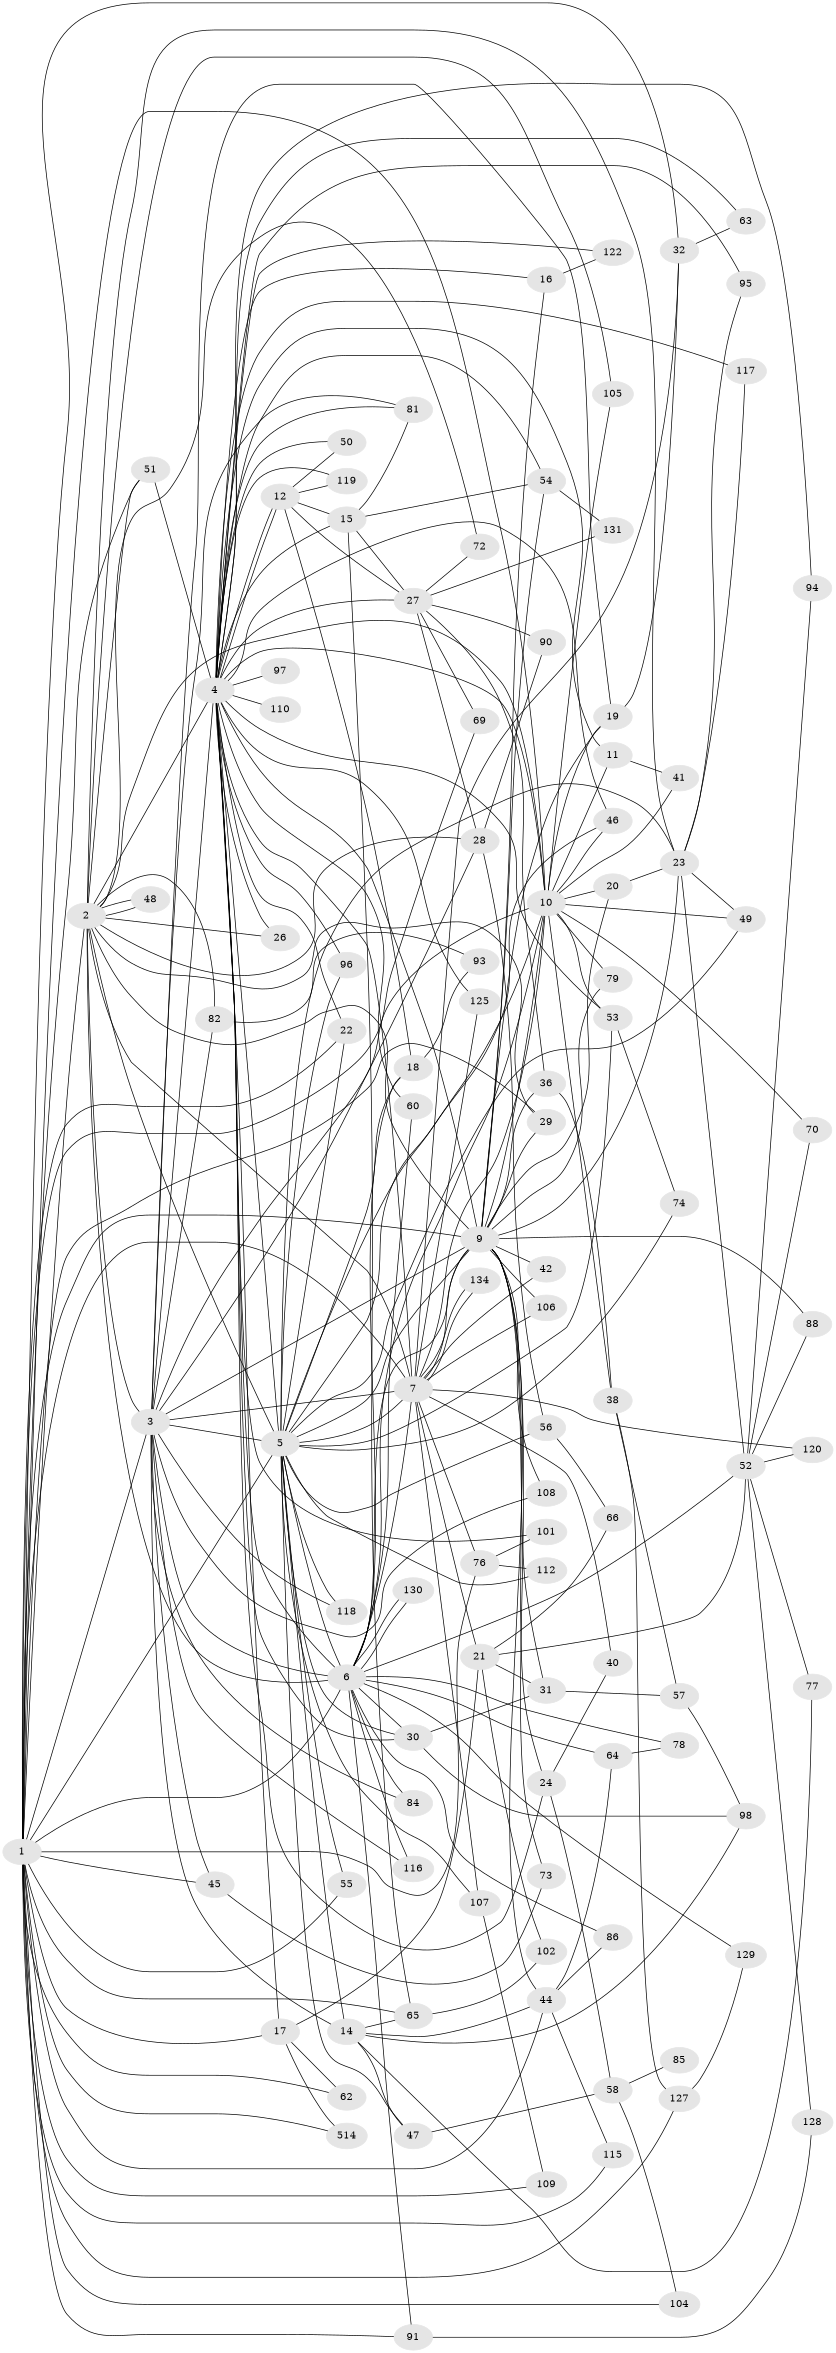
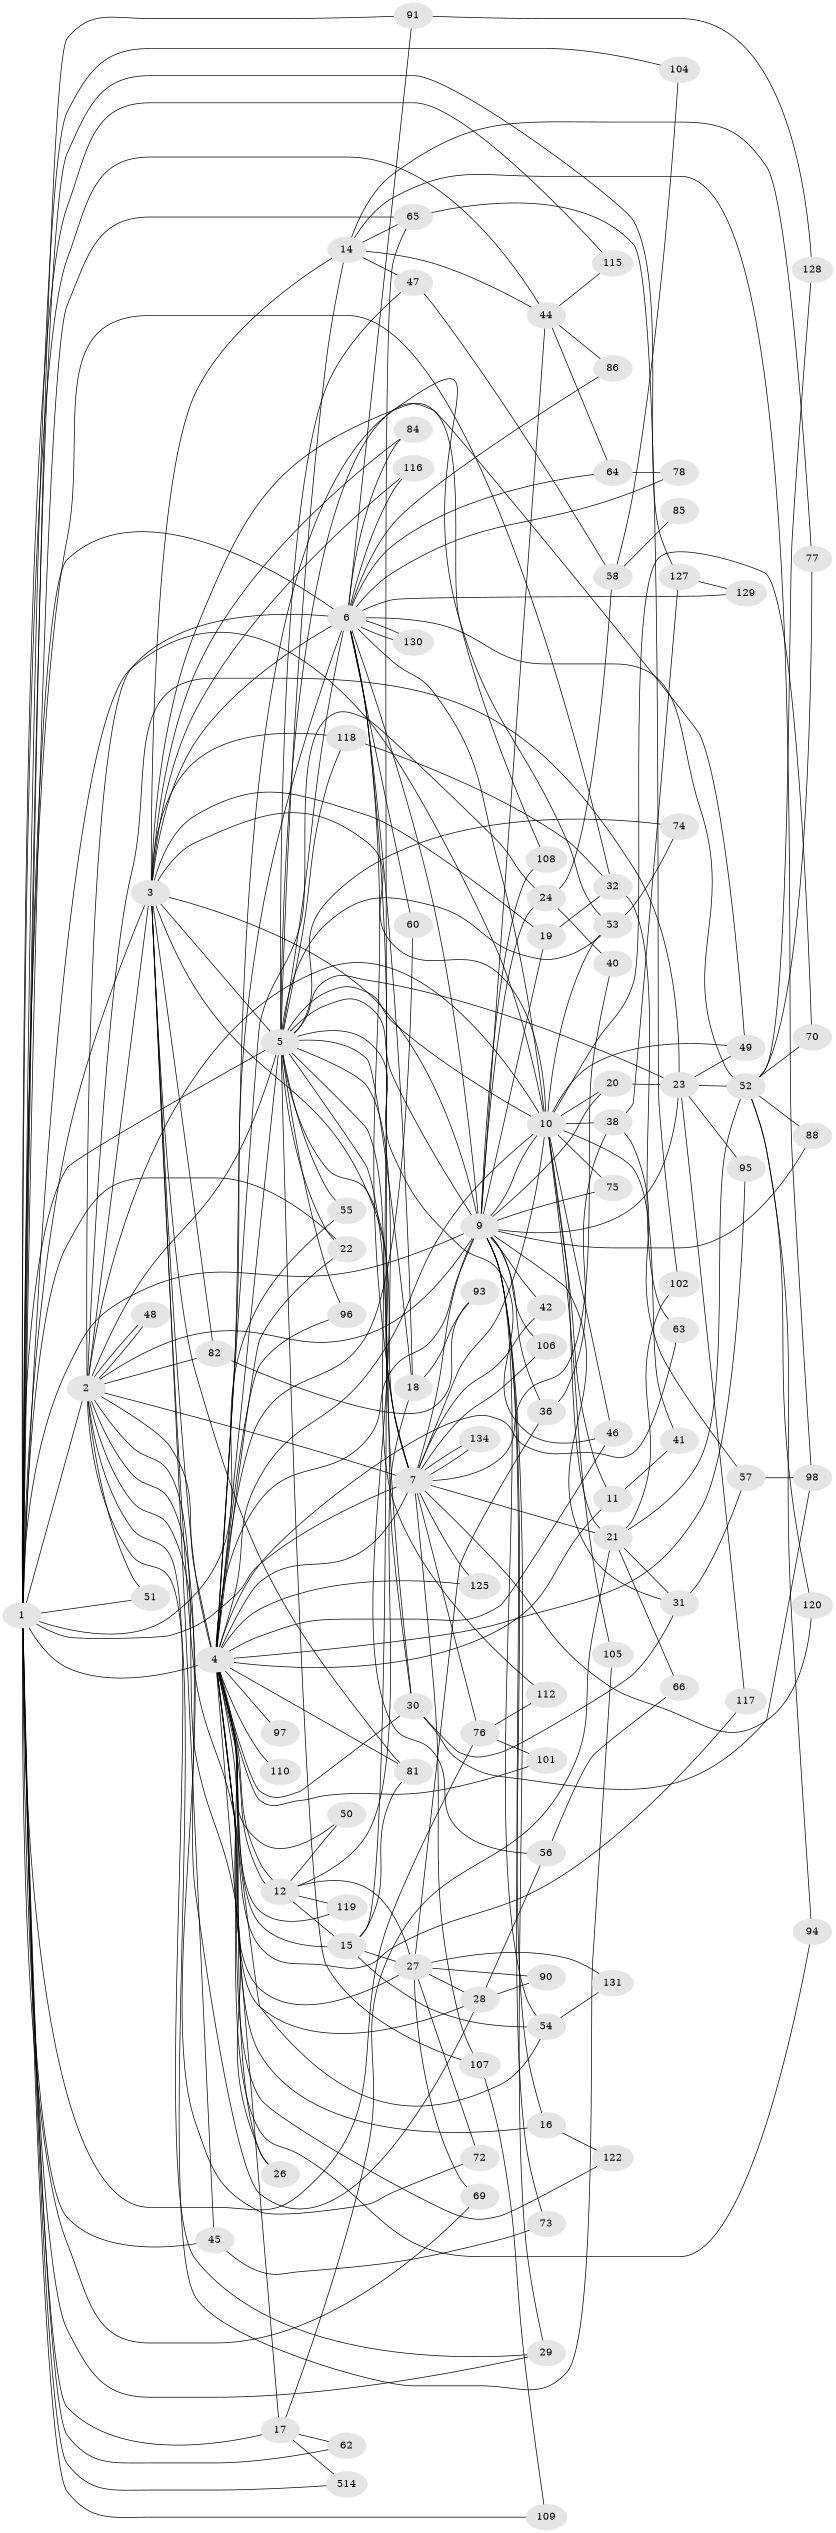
(183, 580) -> (104, 1677)
(484, 768) -> (492, 796)
(565, 805) -> (571, 1334)
(613, 979) -> (613, 1188)
